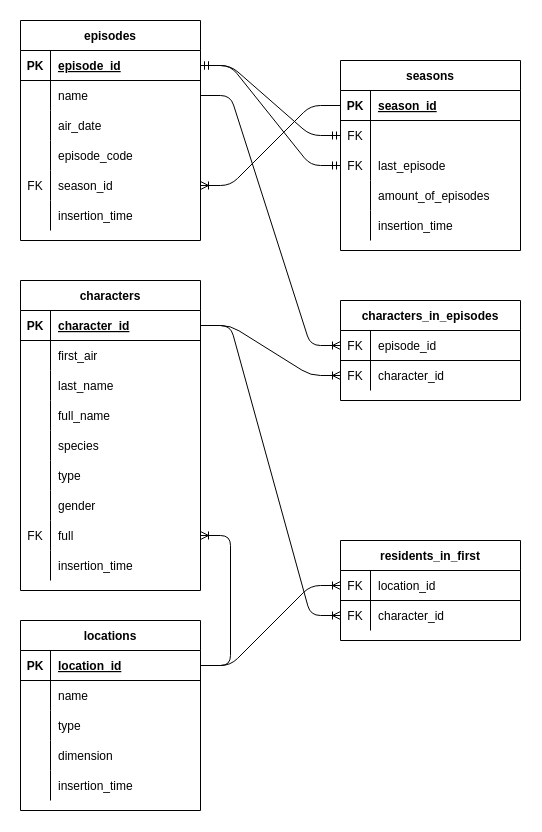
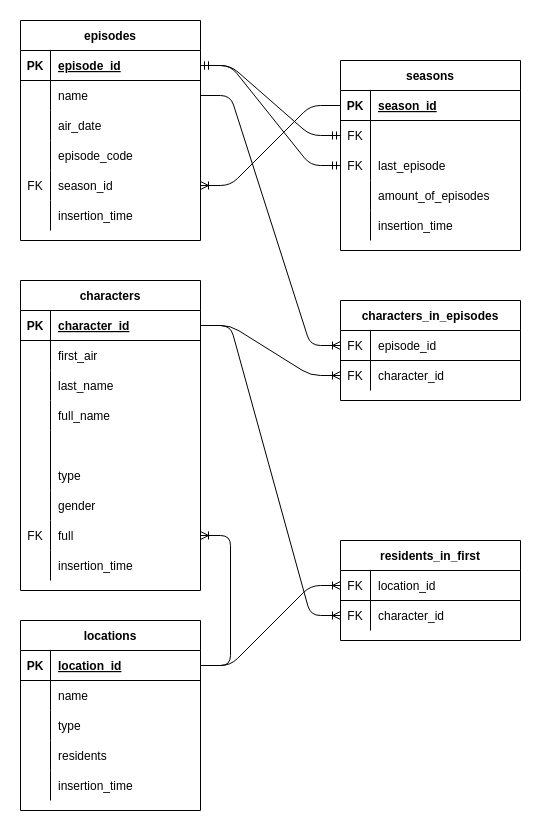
(126, 446) -> none
(85, 756) -> (87, 756)
